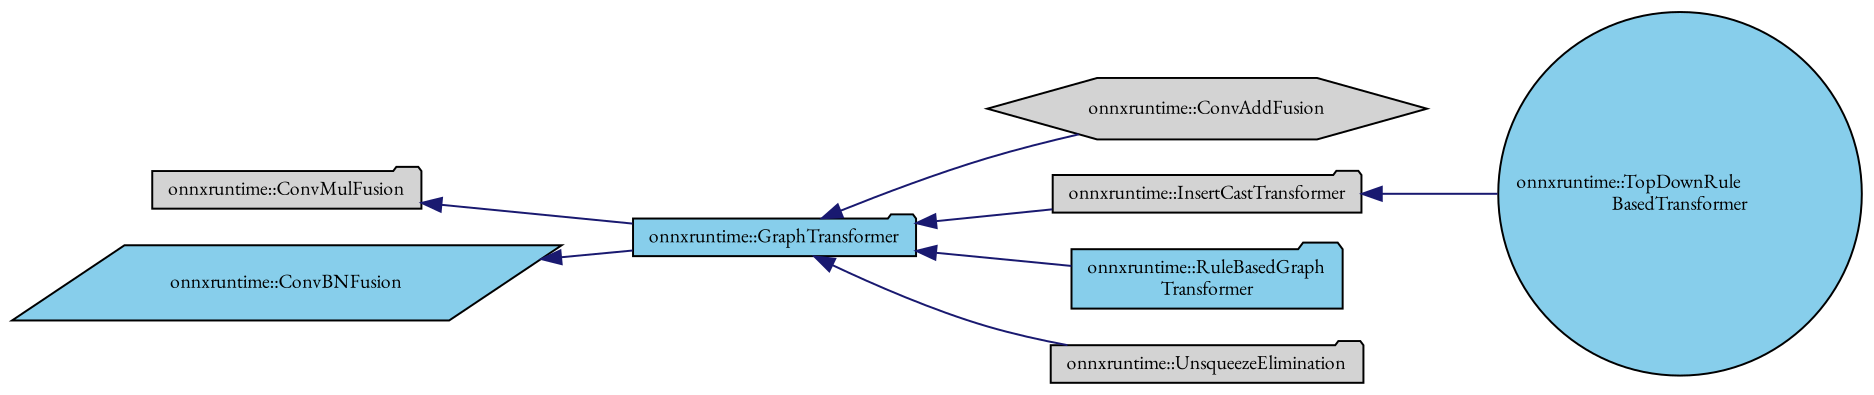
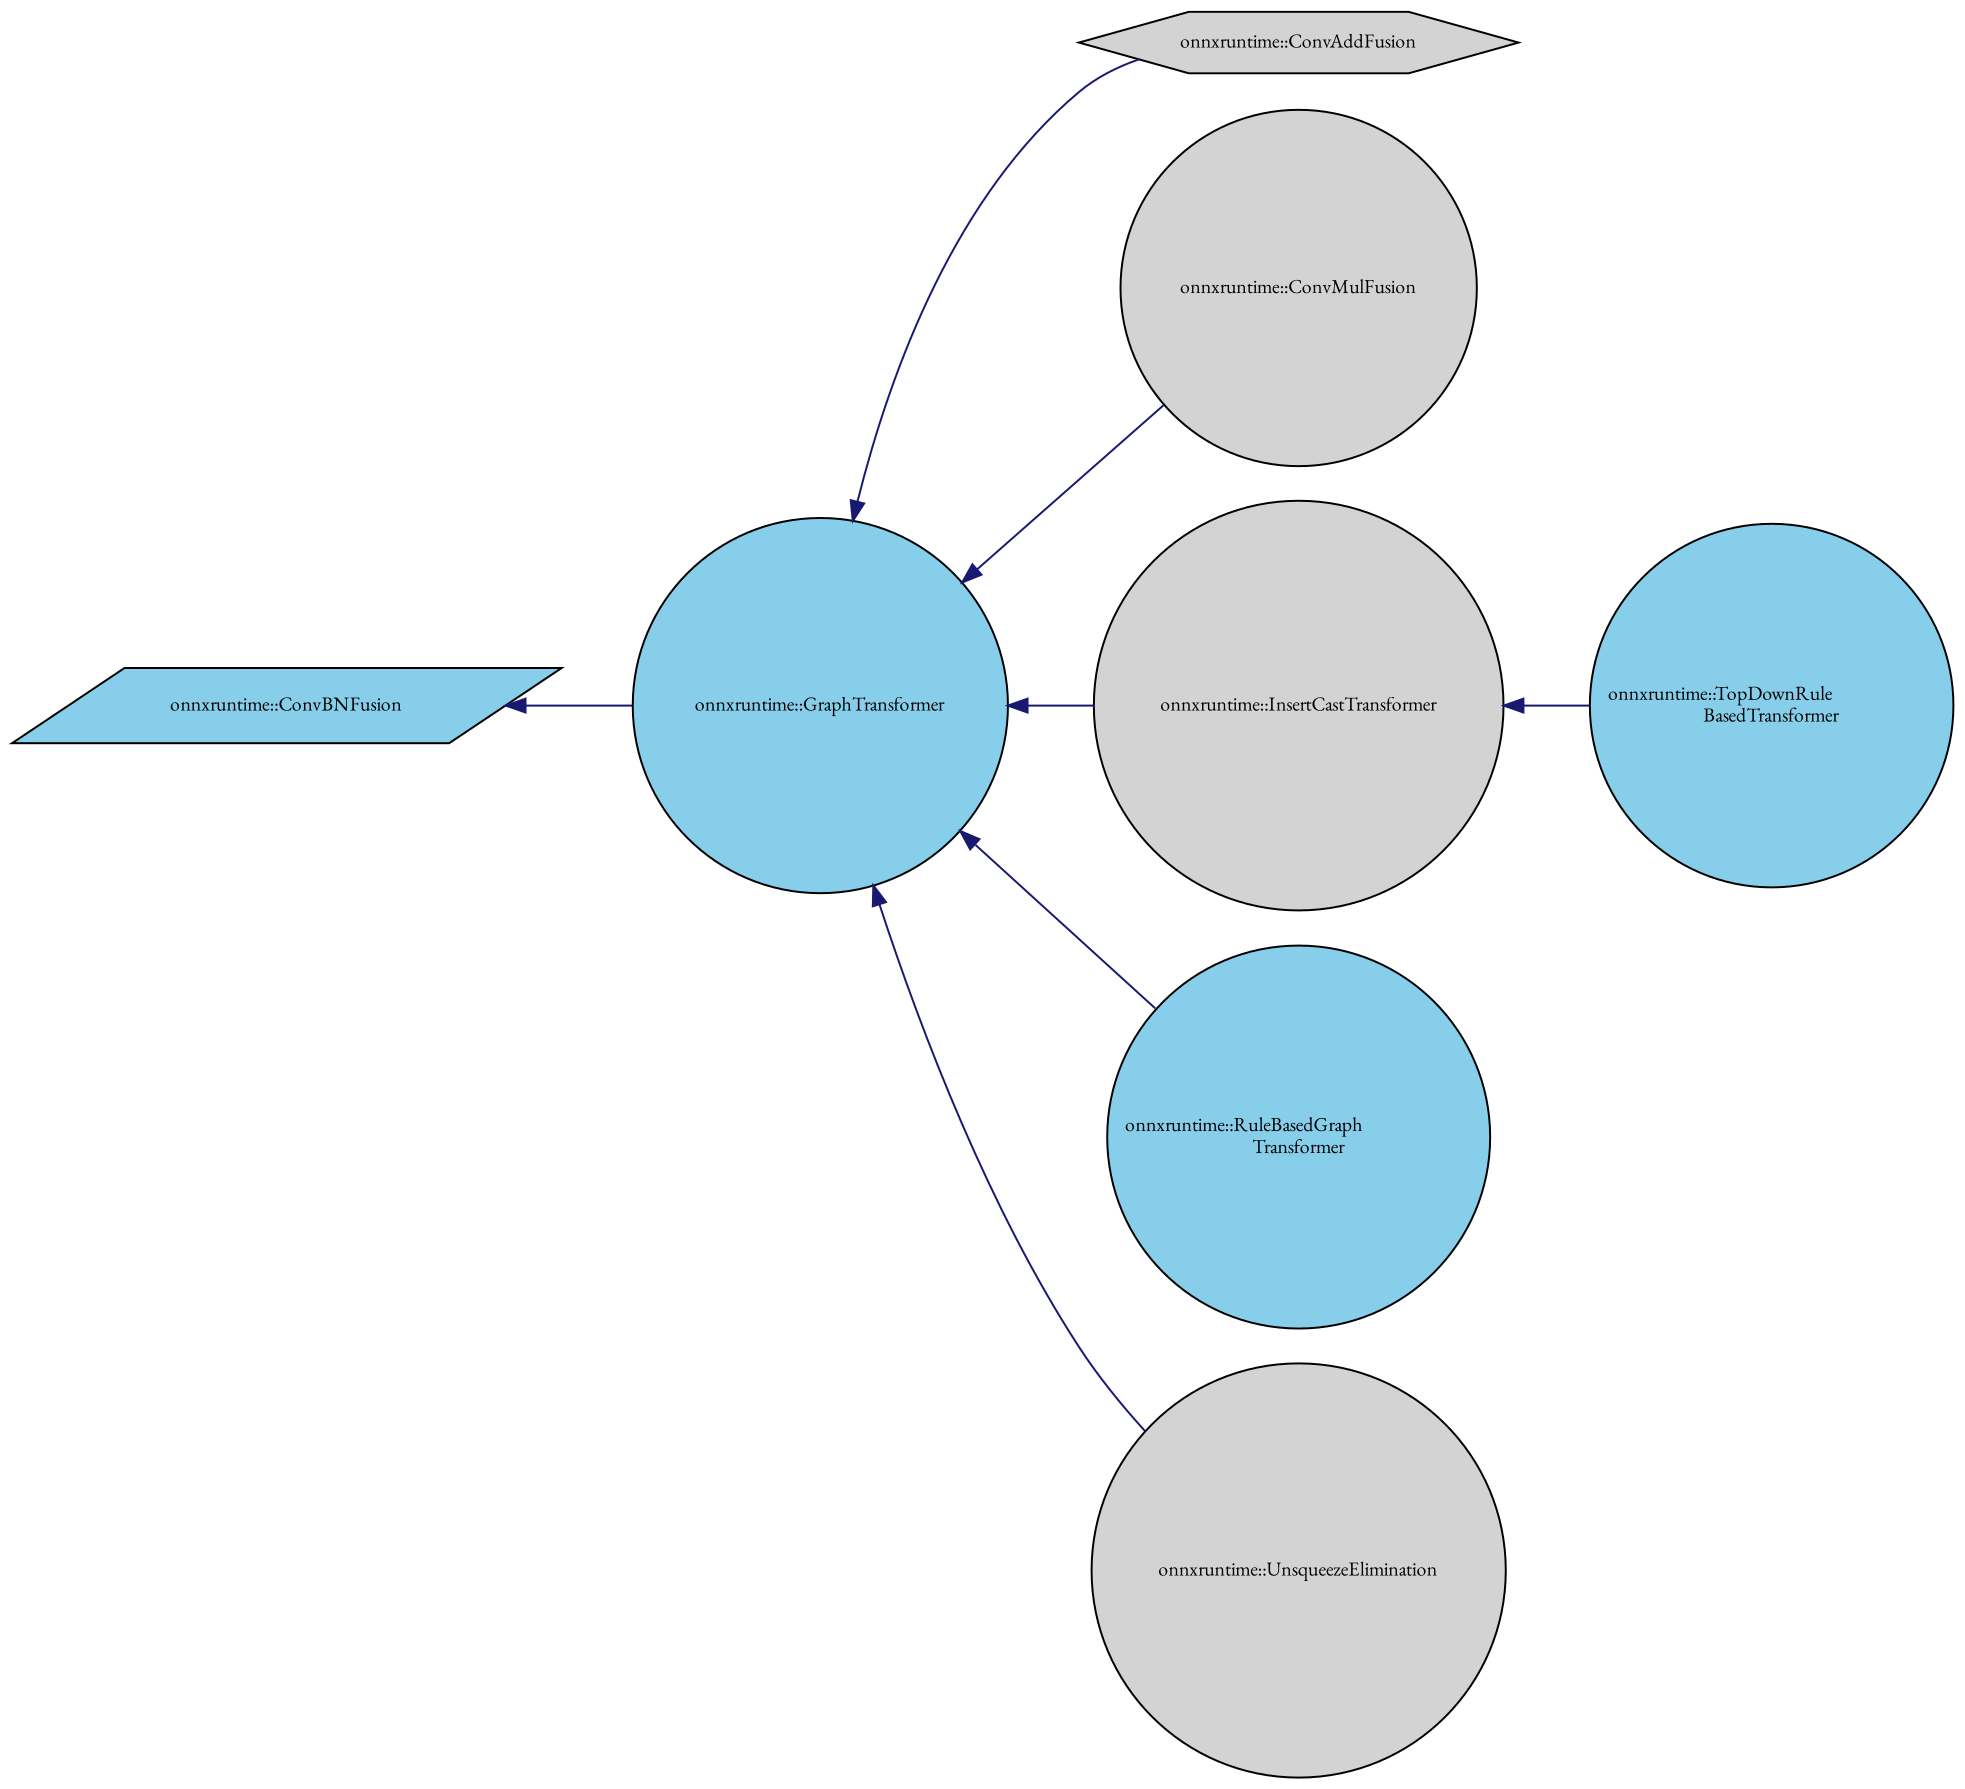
(287, 190) -> (1299, 288)
(1207, 194) -> (1299, 706)
(537, 214) -> (1070, 487)
(775, 237) -> (820, 706)
(1207, 279) -> (1299, 1137)
(1207, 364) -> (1299, 1570)
